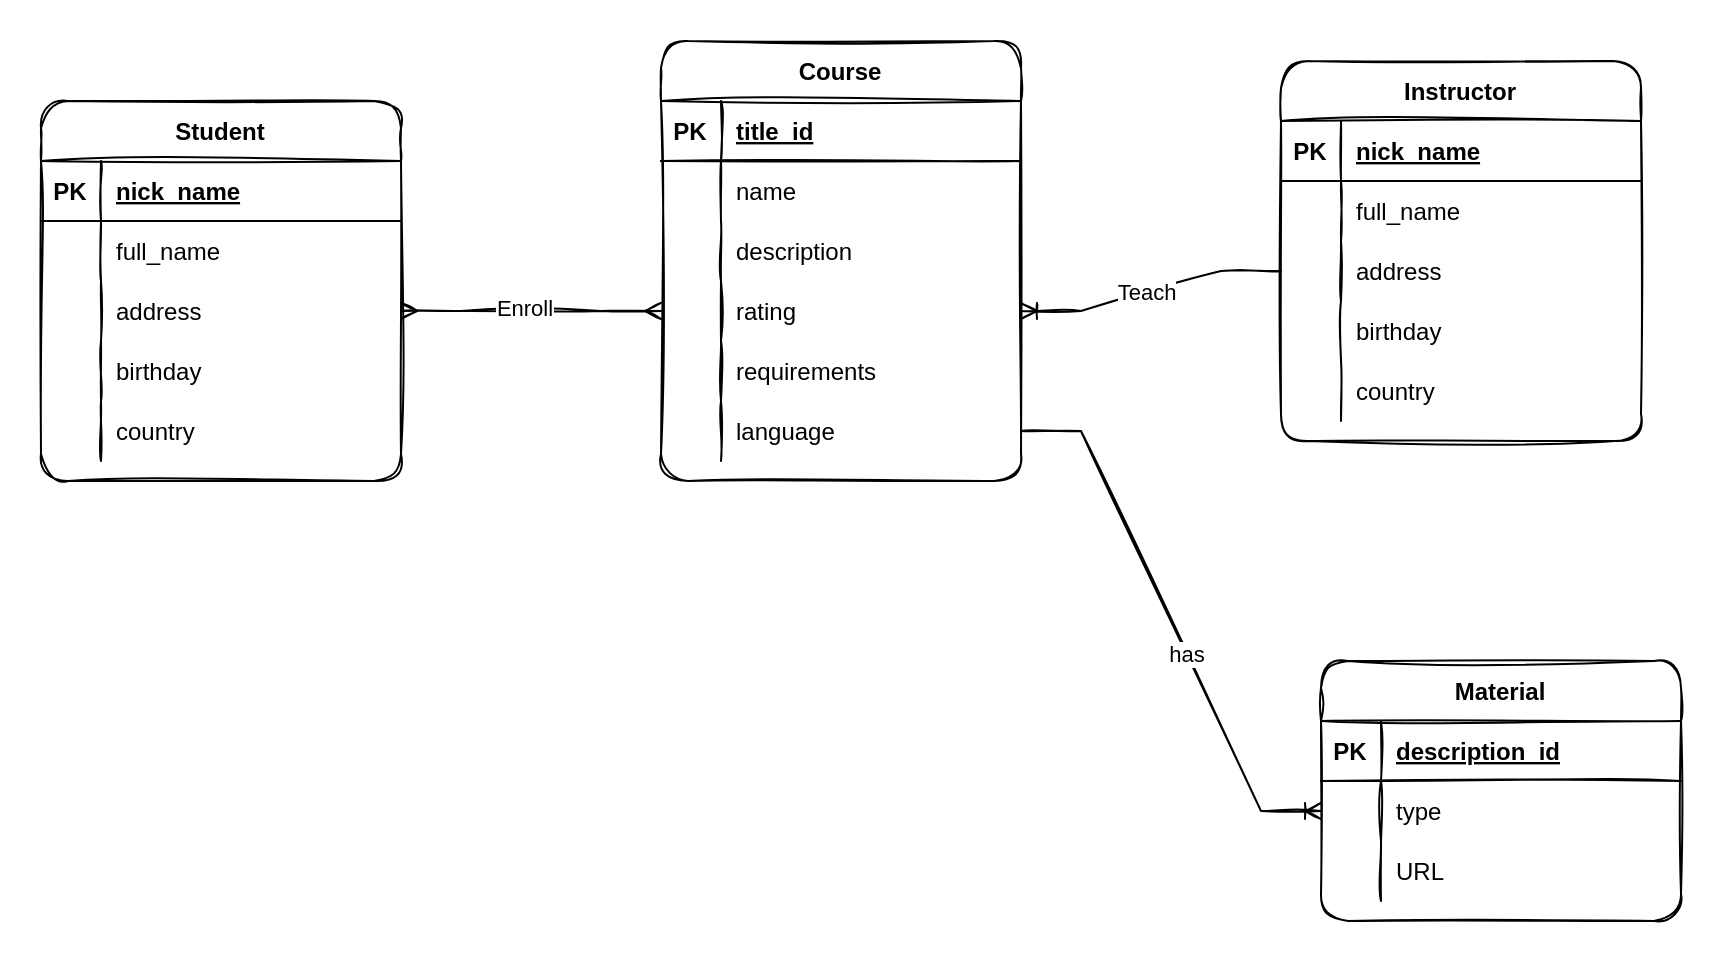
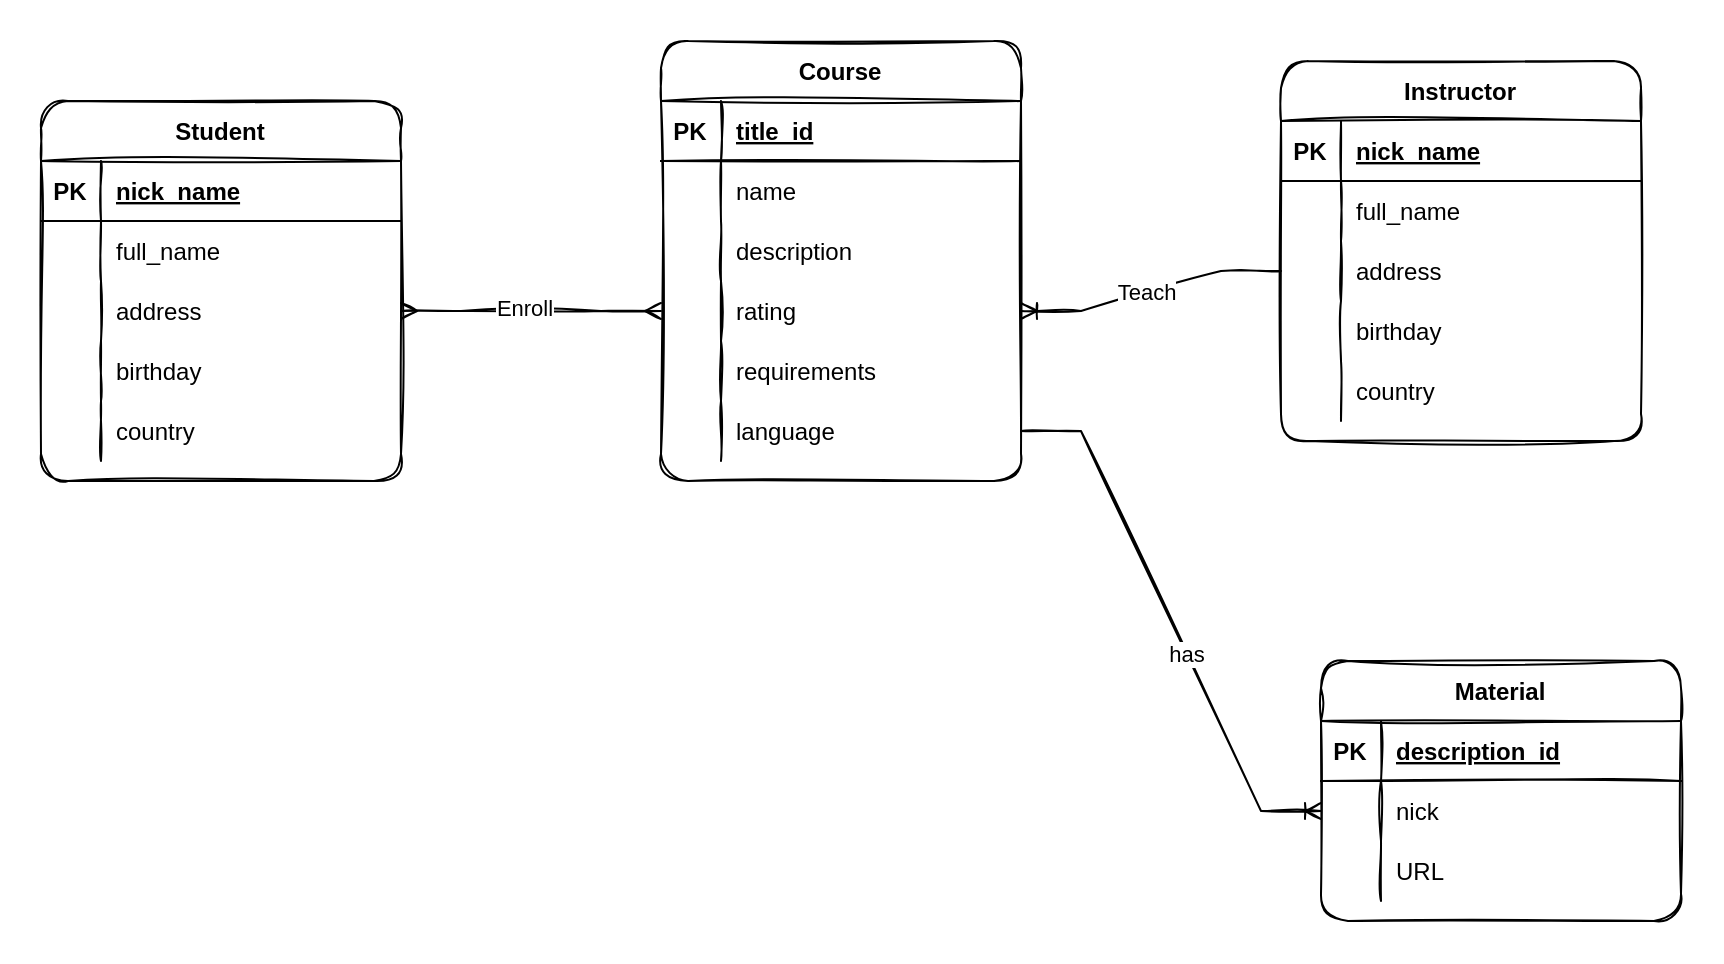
(1423, 812) -> (1420, 812)
